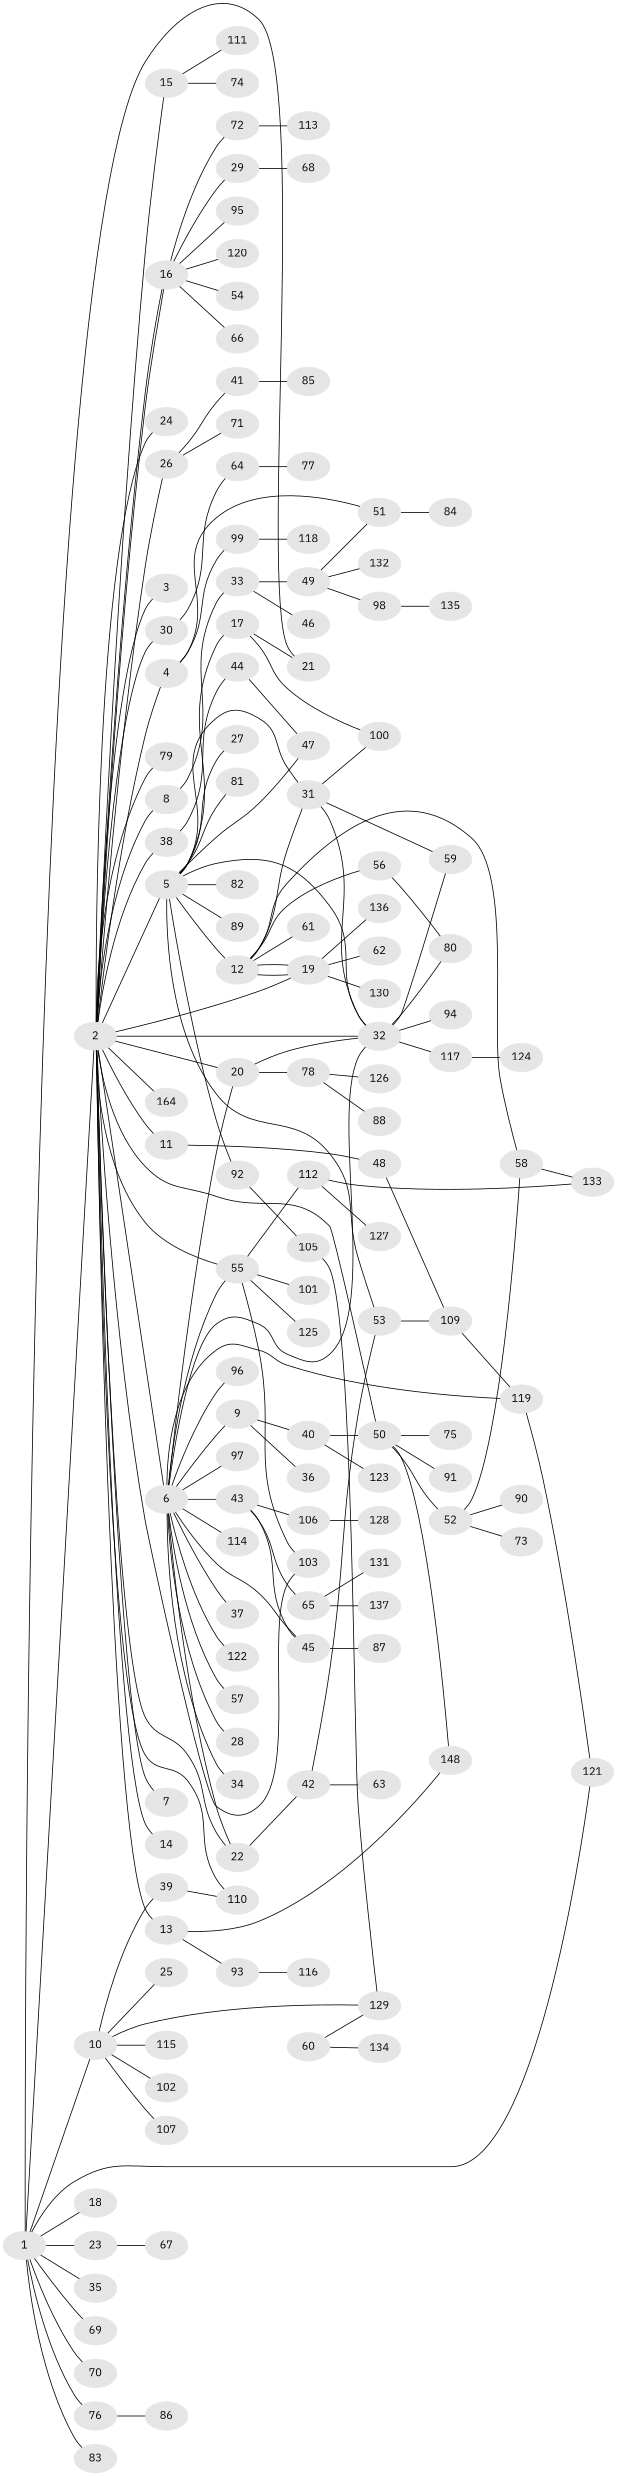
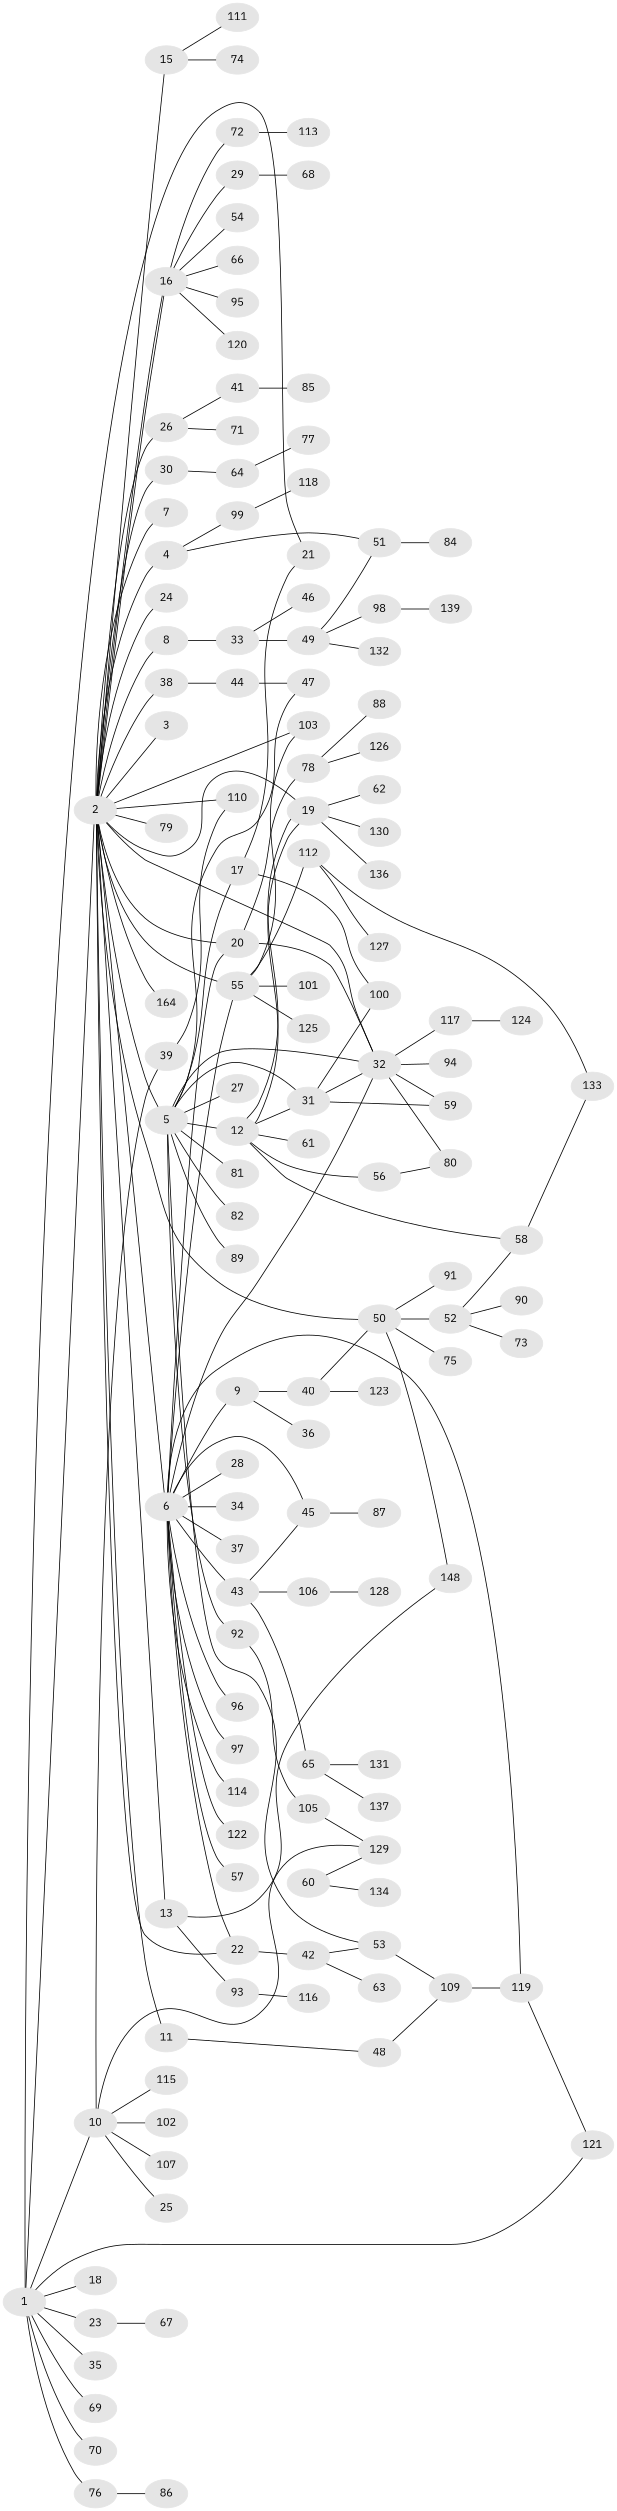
(450, 606) -> (450, 609)
(166, 1845) -> none
(95, 2459) -> none
